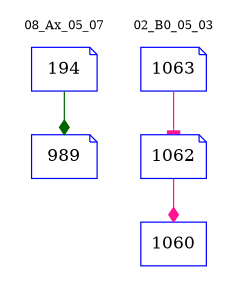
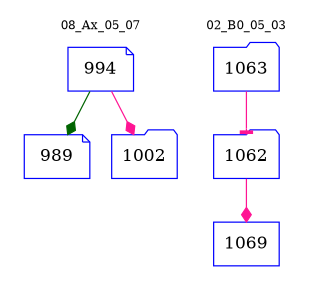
(64, 69) -> (101, 69)
(174, 69) -> (246, 69)
none -> (144, 157)
(174, 157) -> (246, 157)
(174, 244) -> (246, 244)
